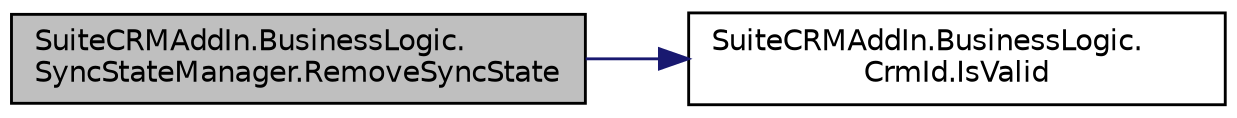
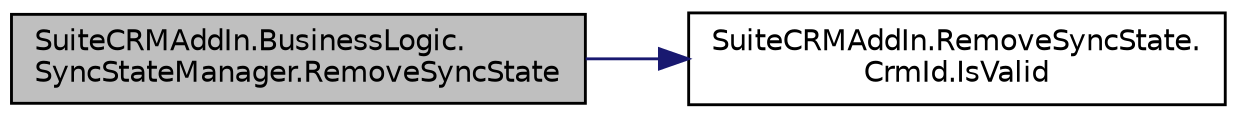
(957, 59) -> (957, 59)
